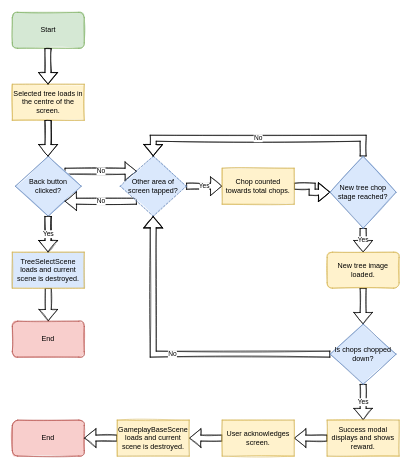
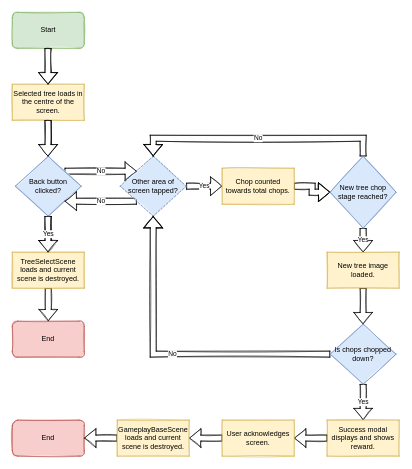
(48, 270) -> (48, 270)
(363, 270) -> (363, 270)
